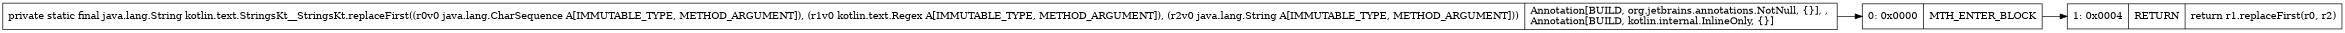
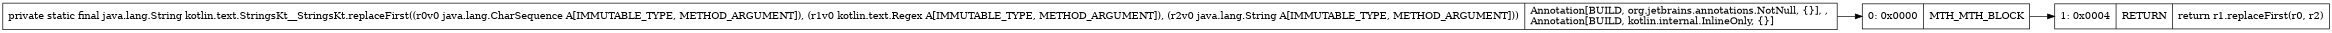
(1983, 16) -> (1977, 16)
